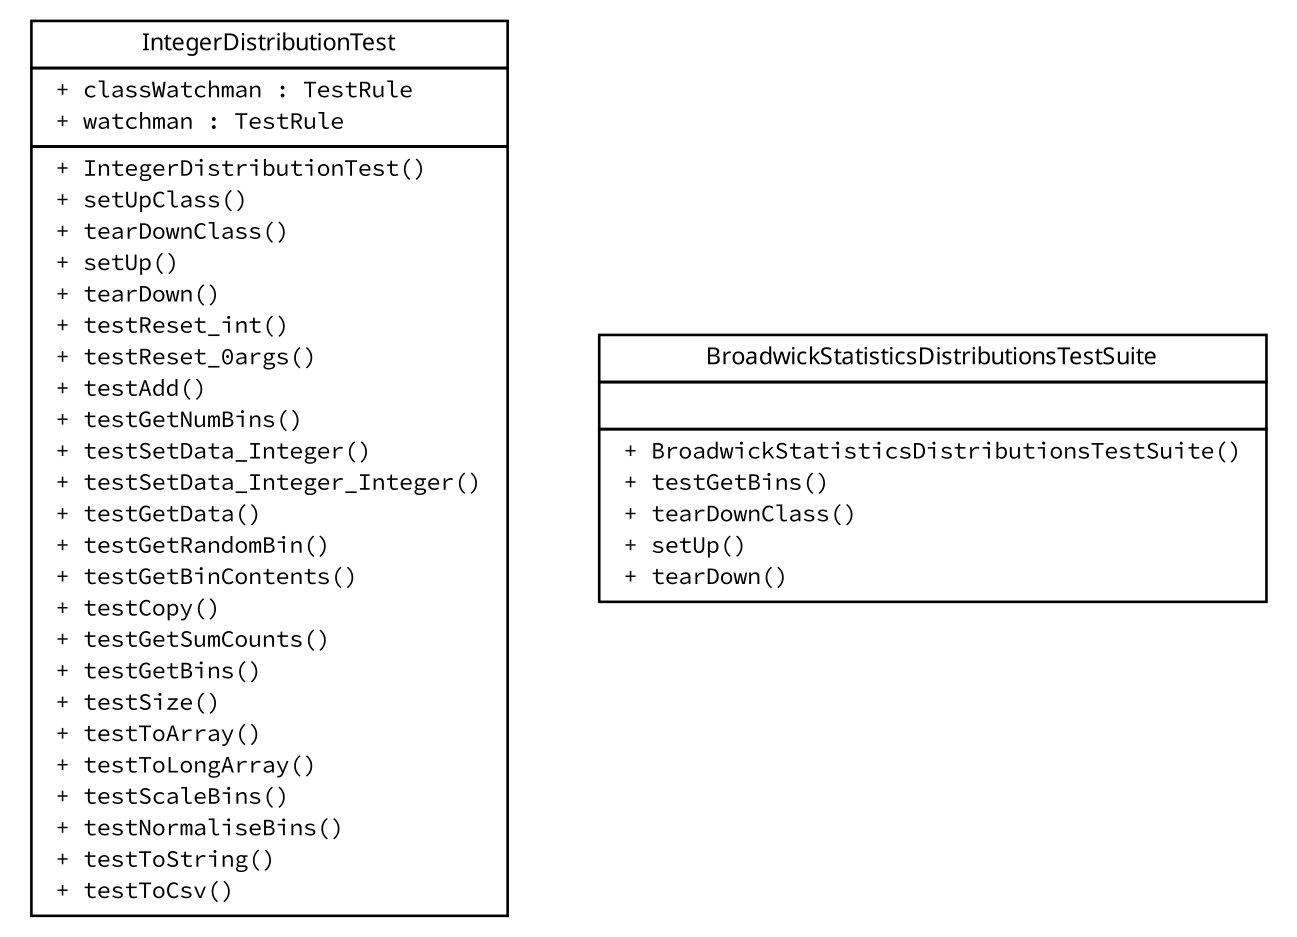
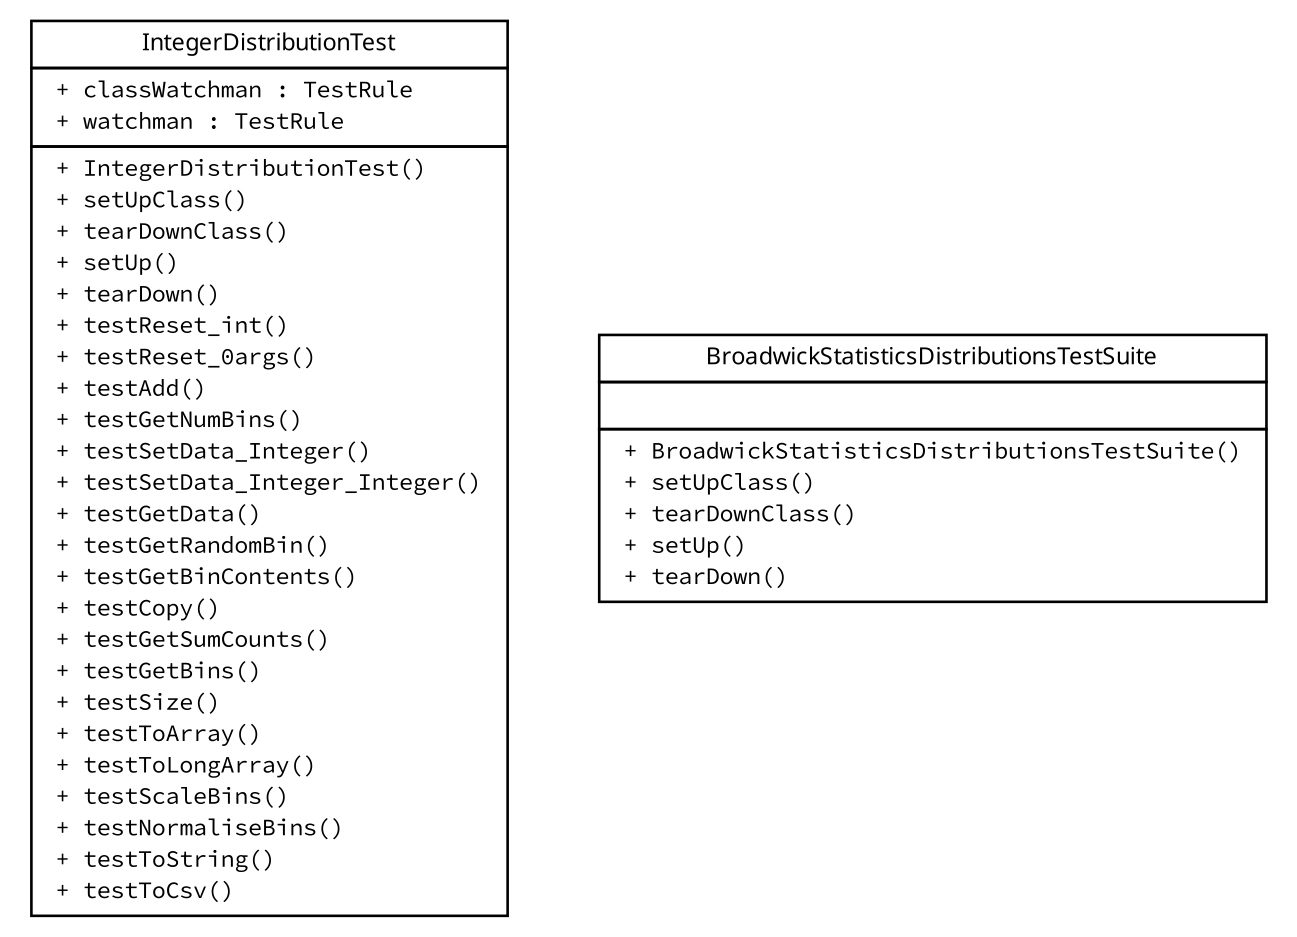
(727, 483) -> (721, 483)
